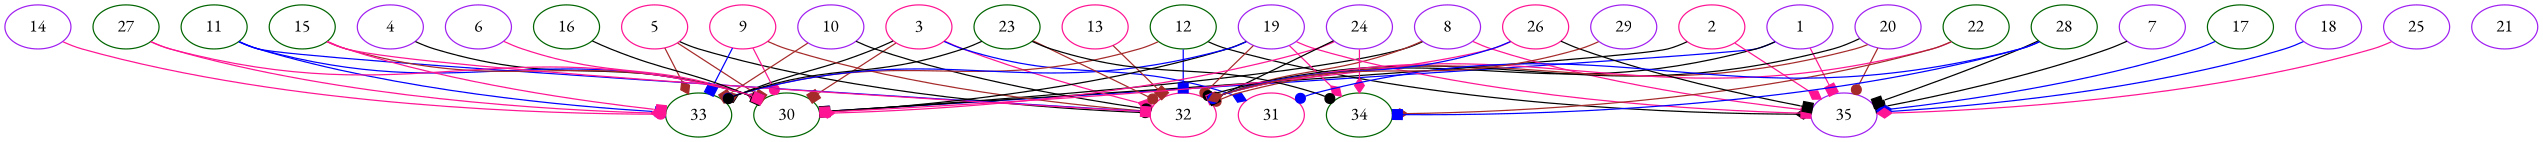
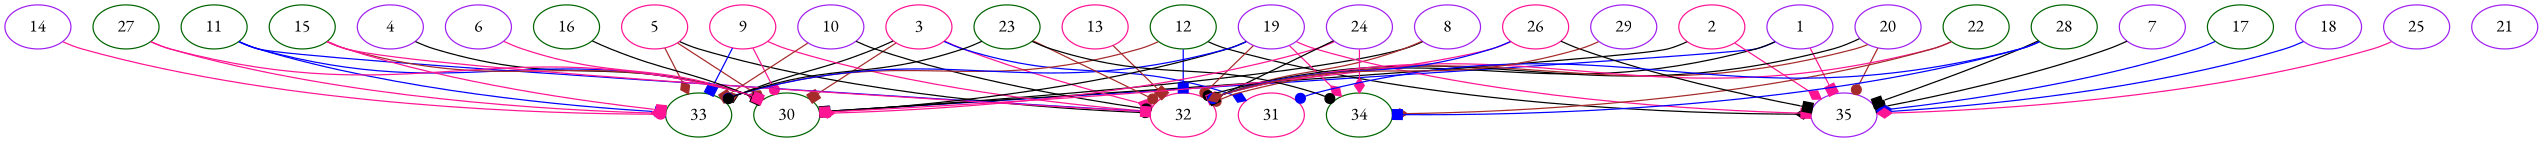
(714, 66) -> (714, 66)
(1635, 84) -> none
(952, 87) -> (952, 87)
